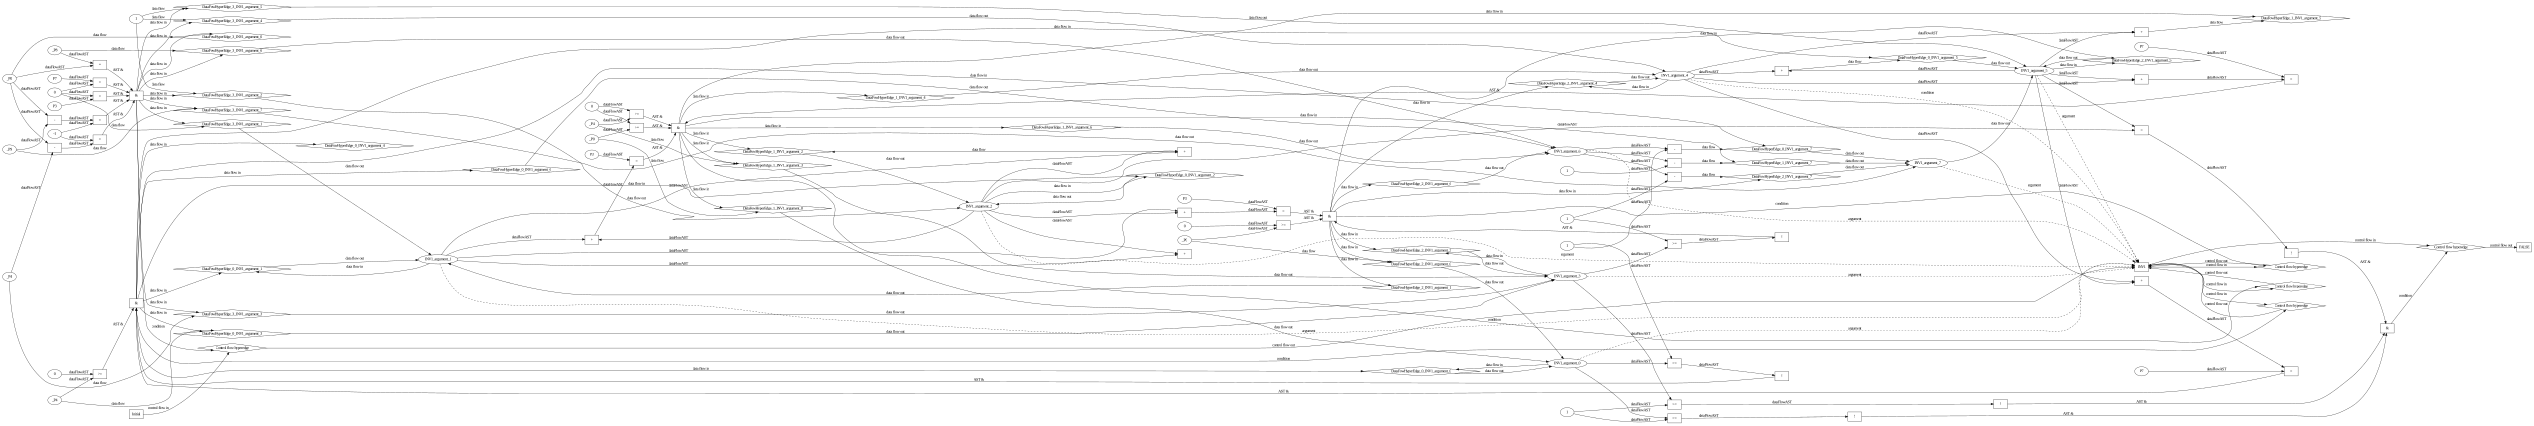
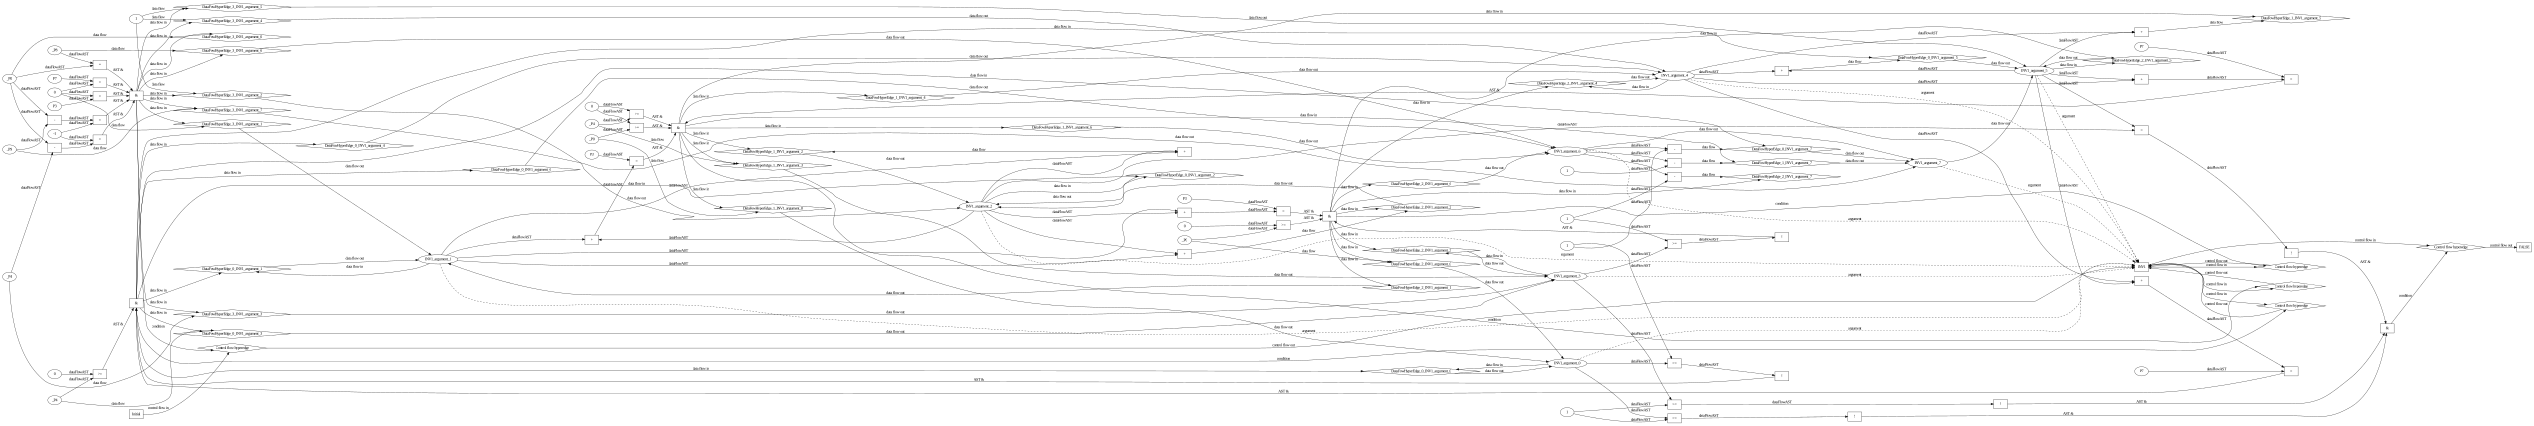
none -> (971, 58)
(1928, 93) -> (1928, 93)
(1858, 170) -> (1748, 133)
none -> (1421, 208)
